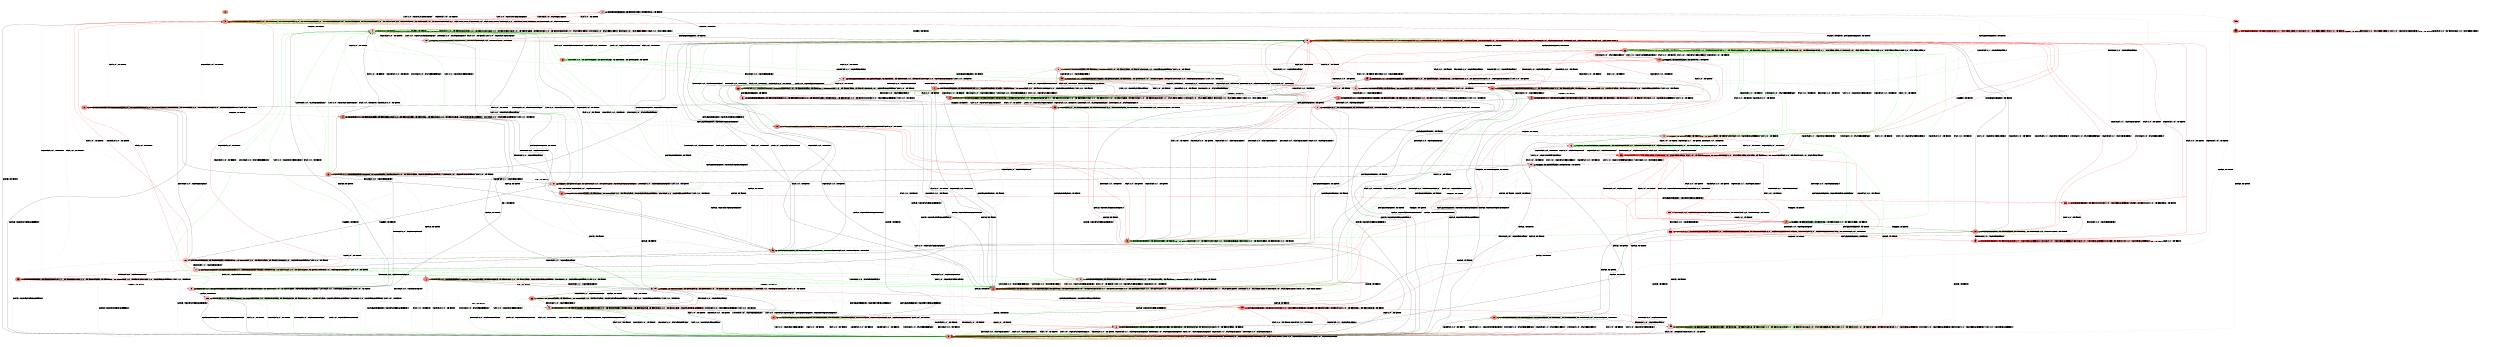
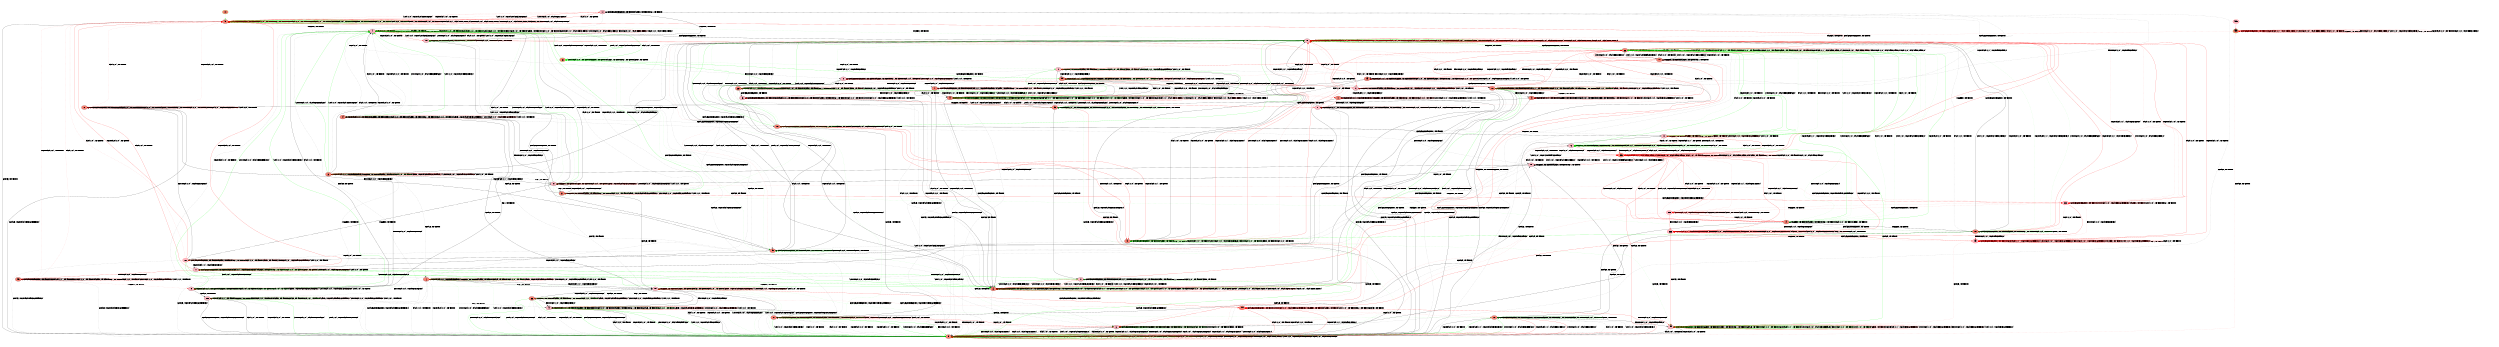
(213, 112) -> none
none -> (1867, 208)
